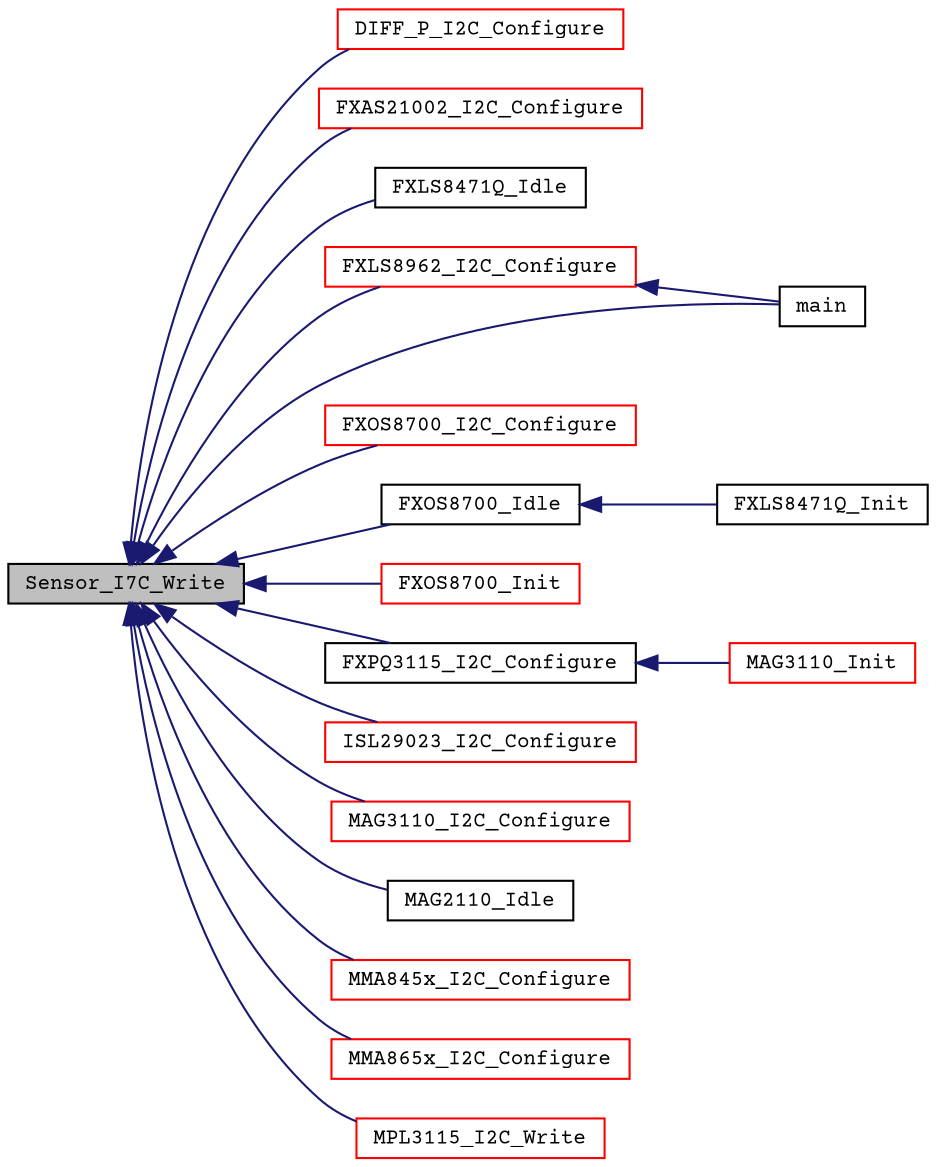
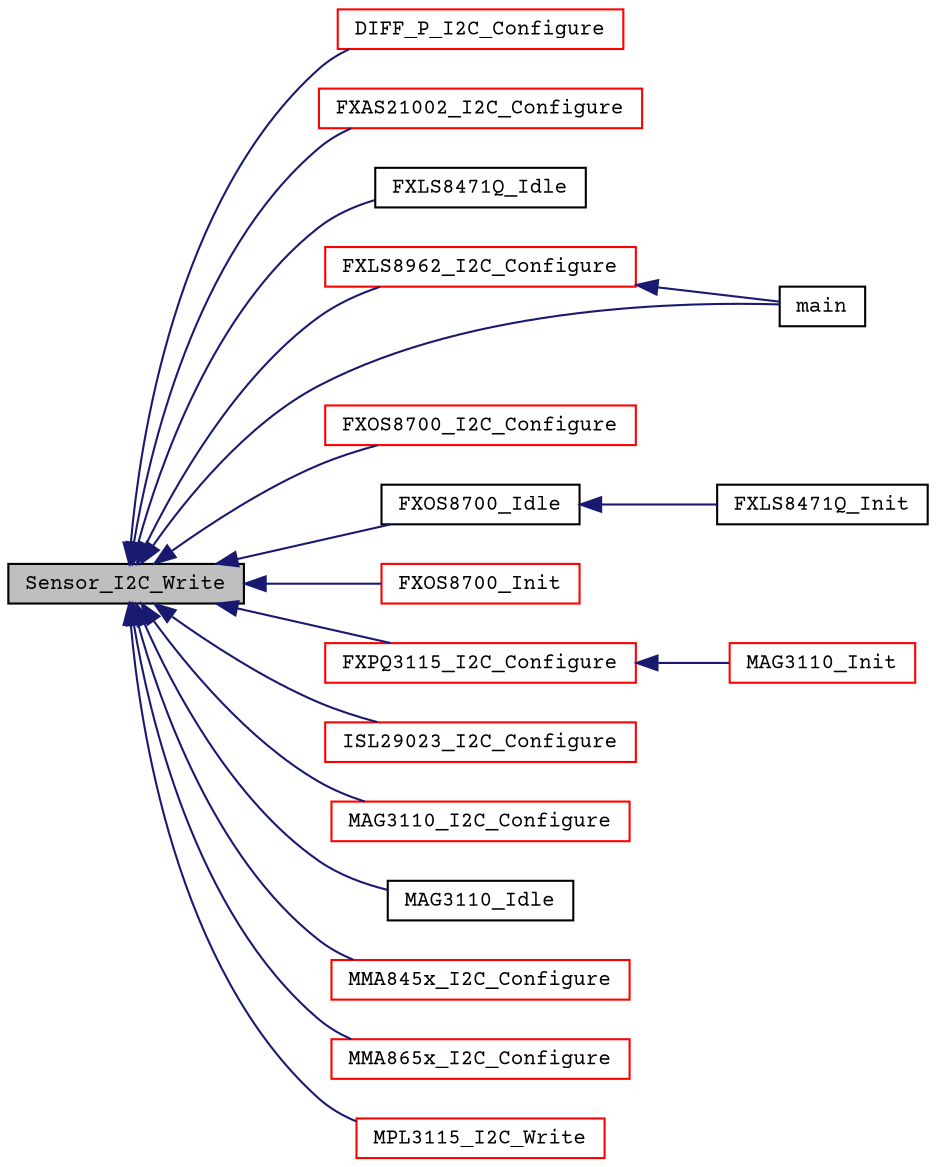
(126, 584) -> (126, 584)
(481, 663) -> (481, 663)
(481, 901) -> (481, 901)
